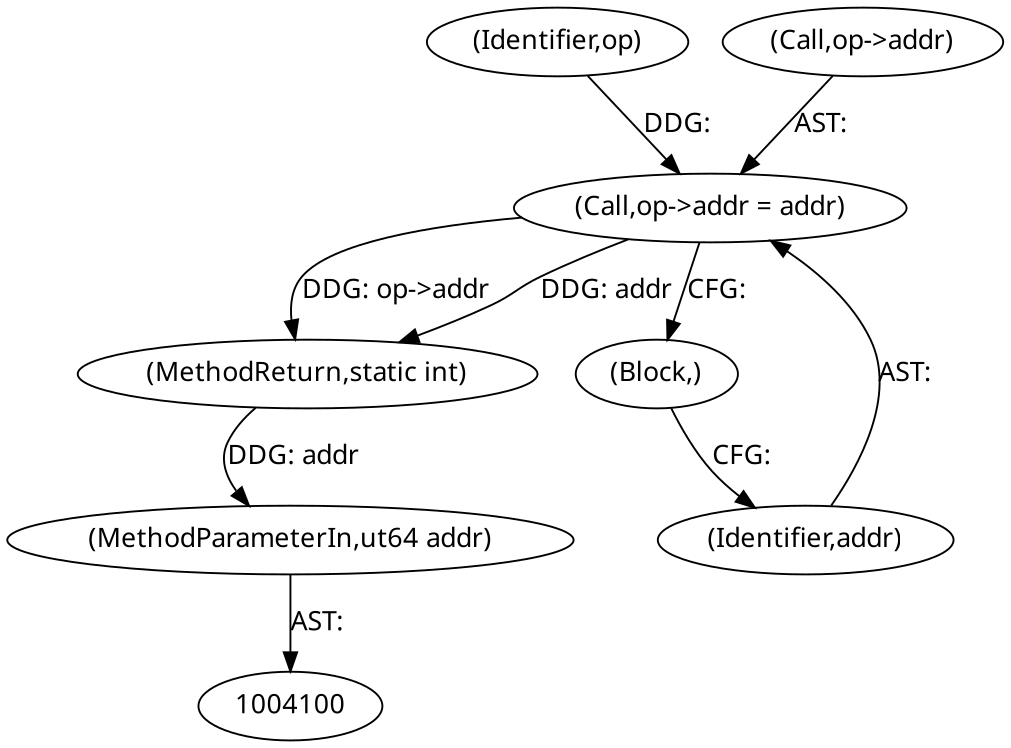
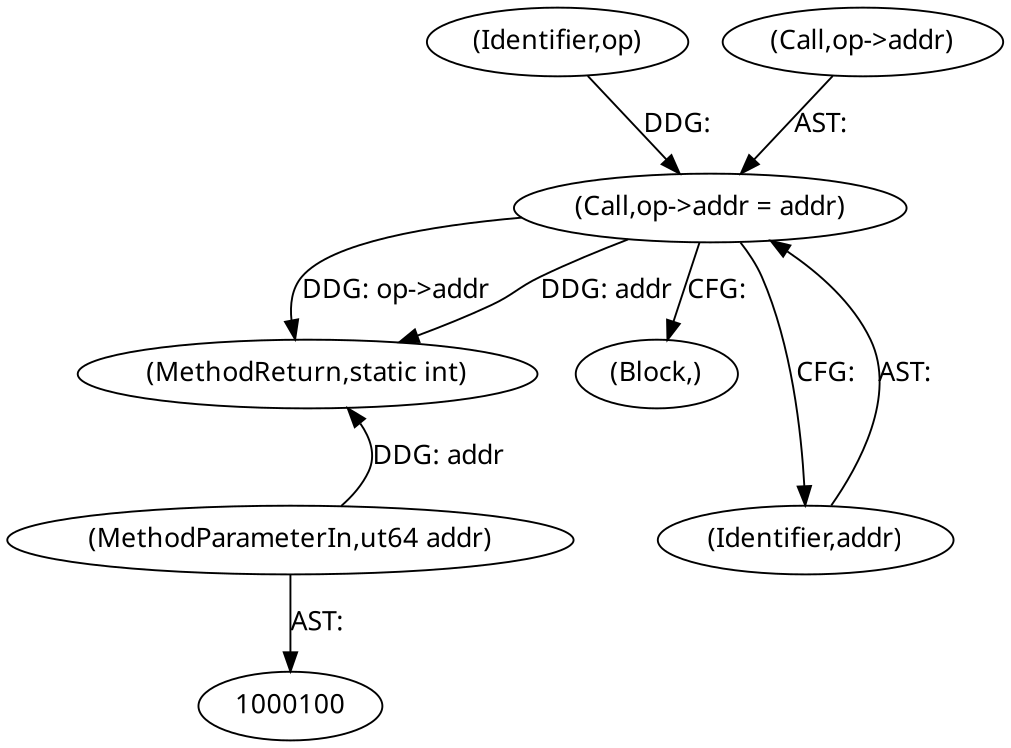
(226, 446) -> (370, 468)
(700, 456) -> (788, 360)
(290, 706) -> (290, 706)
